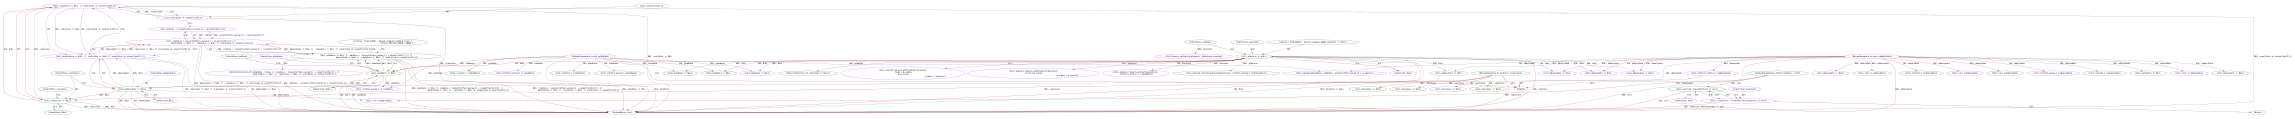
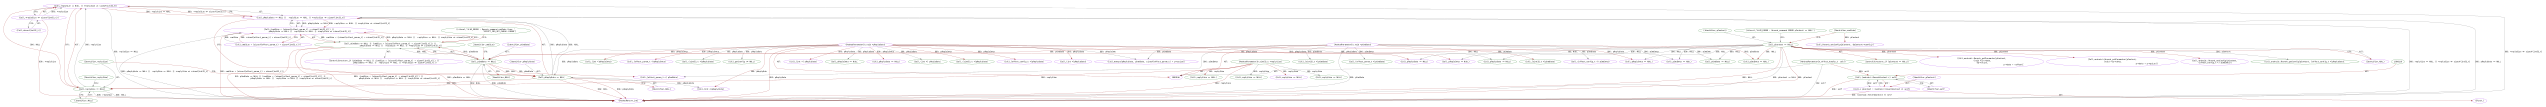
(188, 23) -> (29, 23)
none -> (2398, 62)
(1610, 80) -> (944, 74)
